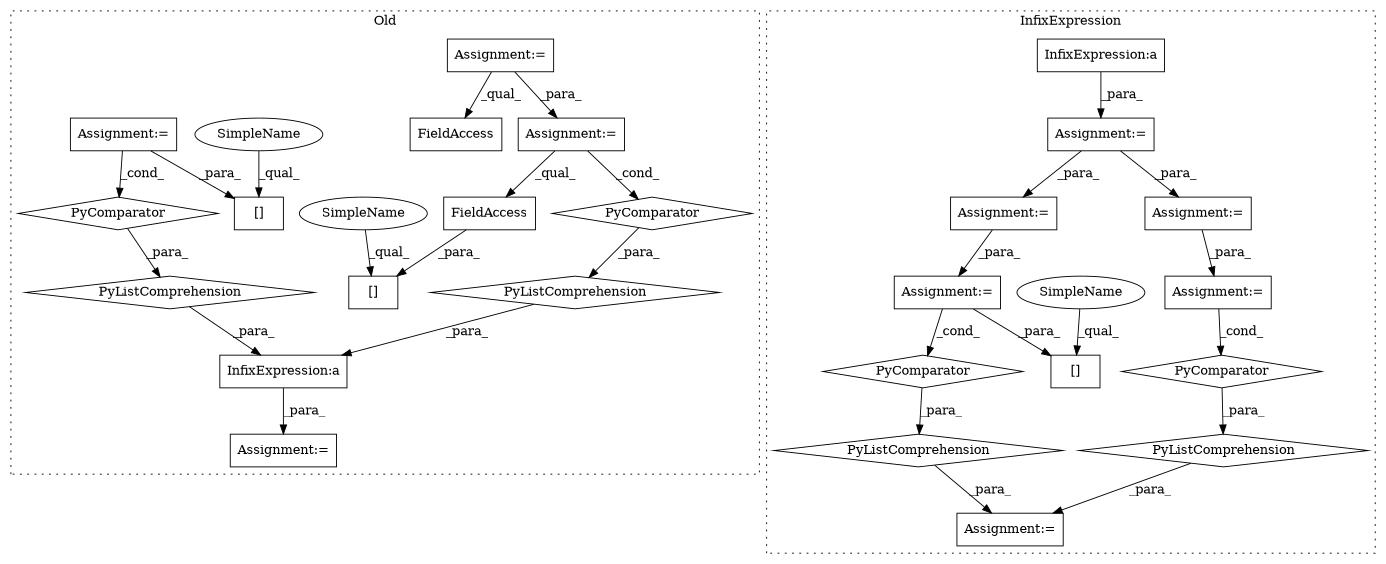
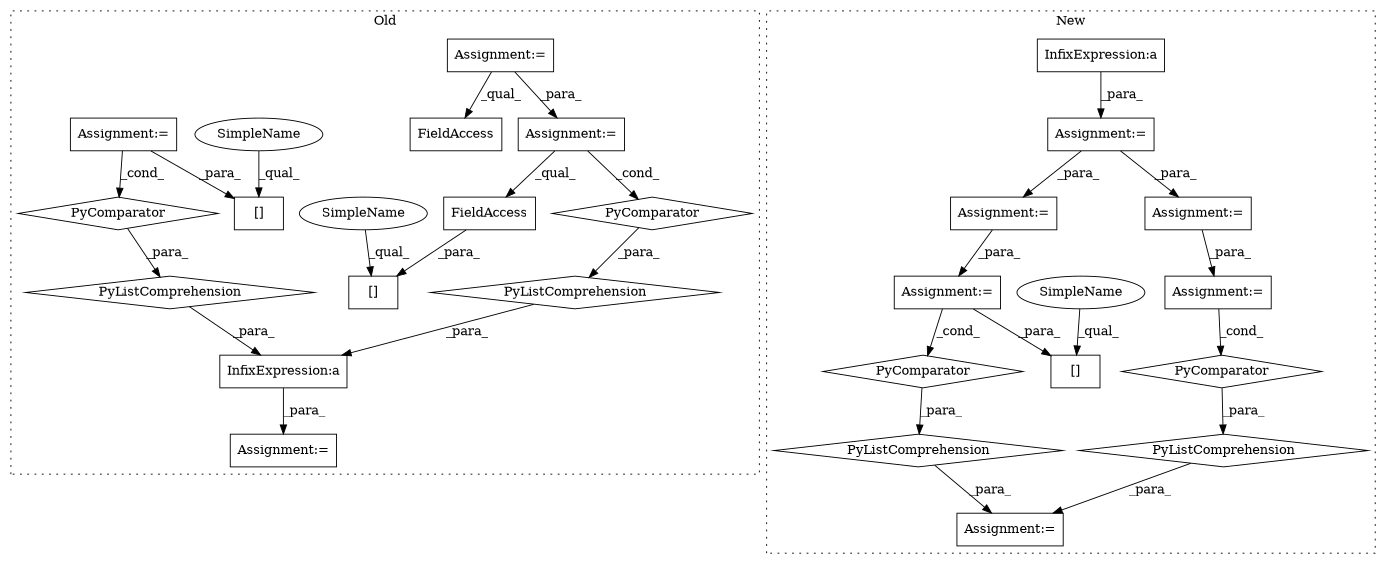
(1071, 21) -> (1071, 21)
